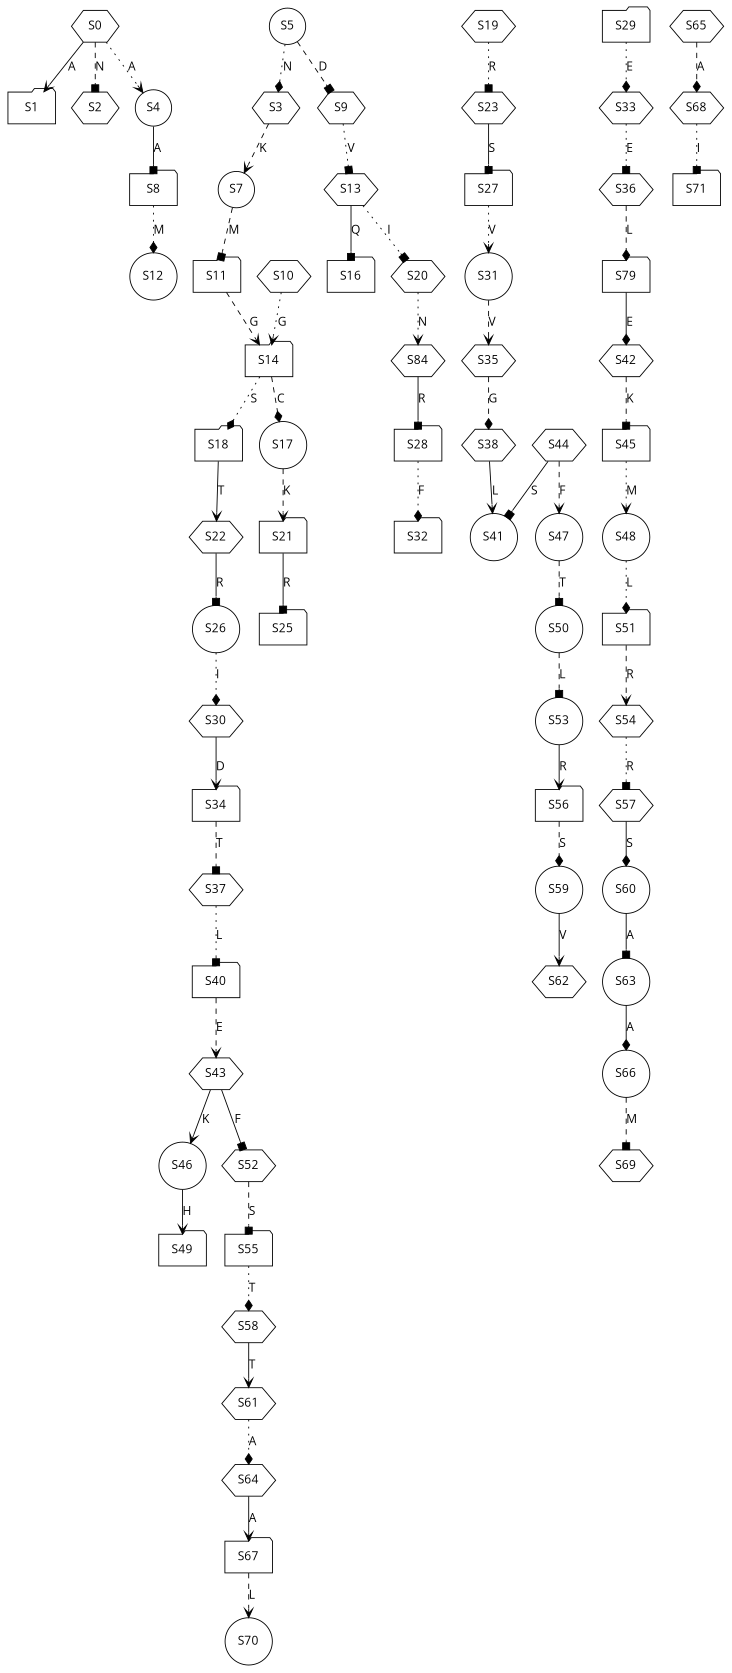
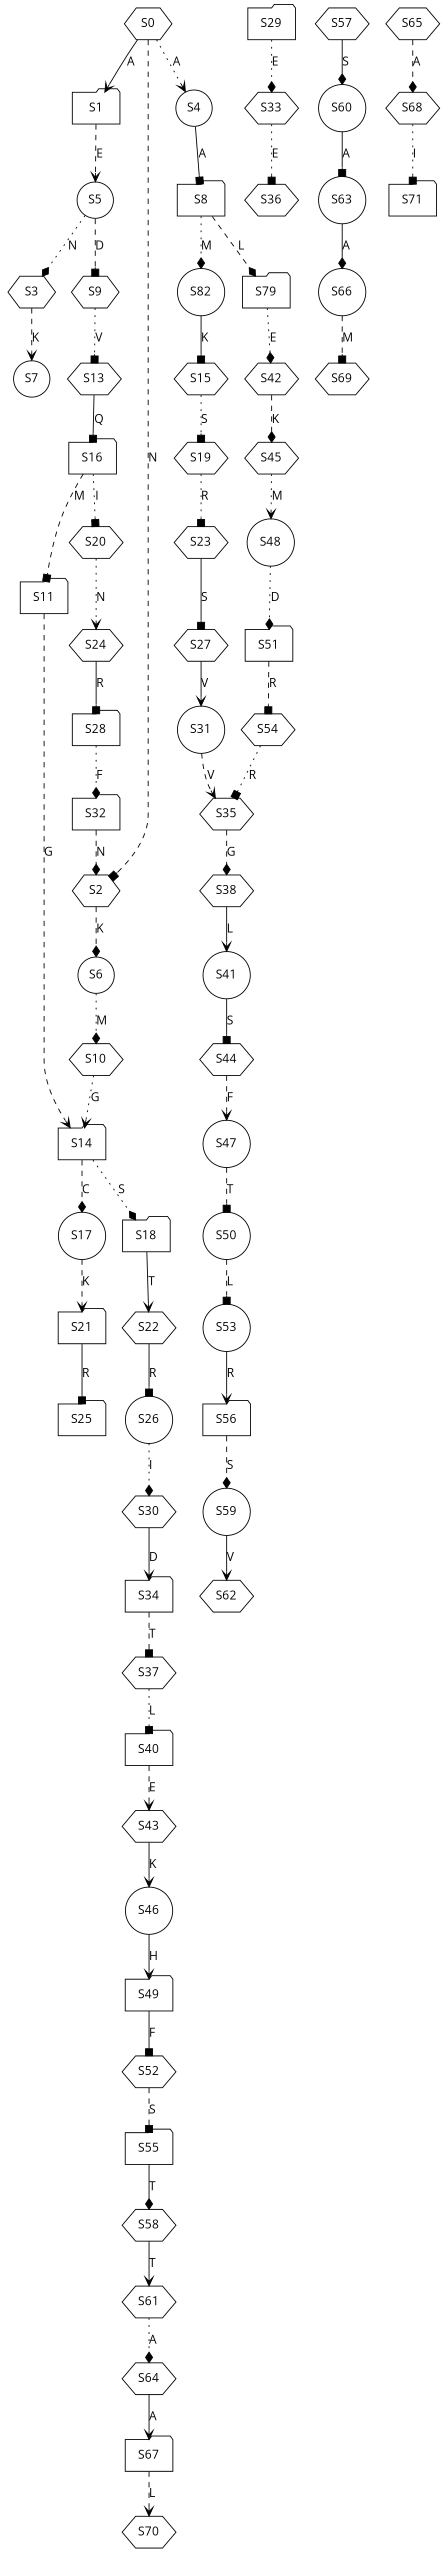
none -> (96, 149)
(489, 190) -> (201, 645)
(489, 225) -> (201, 679)
(626, 228) -> (231, 242)
(227, 230) -> (60, 521)
(382, 230) -> (94, 496)
(153, 276) -> (201, 292)
(626, 313) -> (269, 330)
(418, 361) -> (96, 645)
none -> (201, 379)
(626, 398) -> (272, 413)
(626, 445) -> (272, 458)
(530, 486) -> (227, 1017)
(630, 583) -> (276, 598)
(626, 671) -> (269, 683)
(626, 759) -> (249, 768)
none -> (96, 847)
none -> (96, 975)
(231, 1116) -> (149, 2029)
(249, 1283) -> (149, 2182)
(249, 1641) -> (149, 2532)
